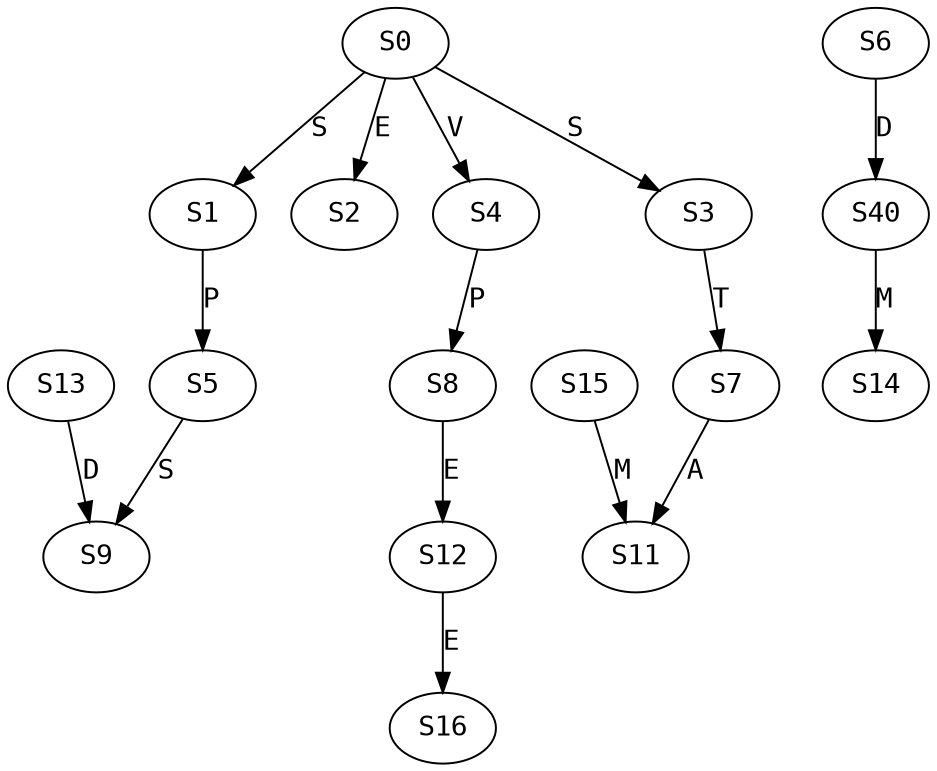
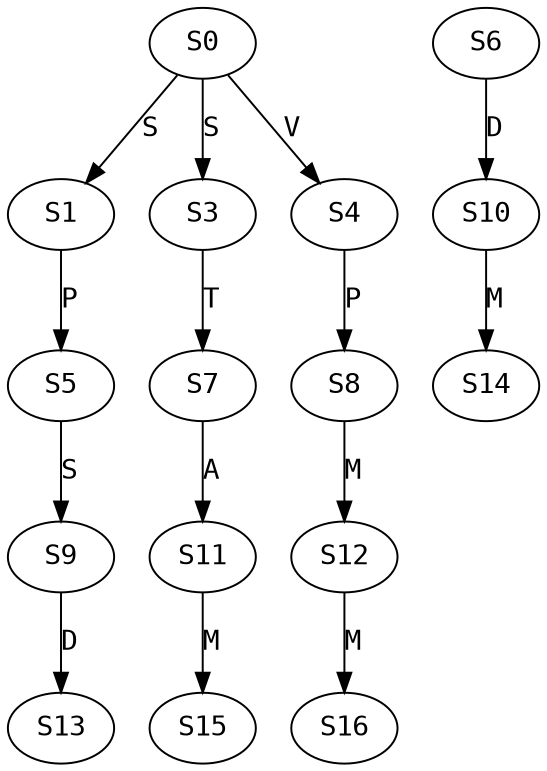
(344, 215) -> none
(876, 215) -> (486, 215)
(77, 462) -> (61, 633)
(607, 462) -> (203, 633)
(452, 471) -> (353, 471)
(452, 643) -> (353, 643)
